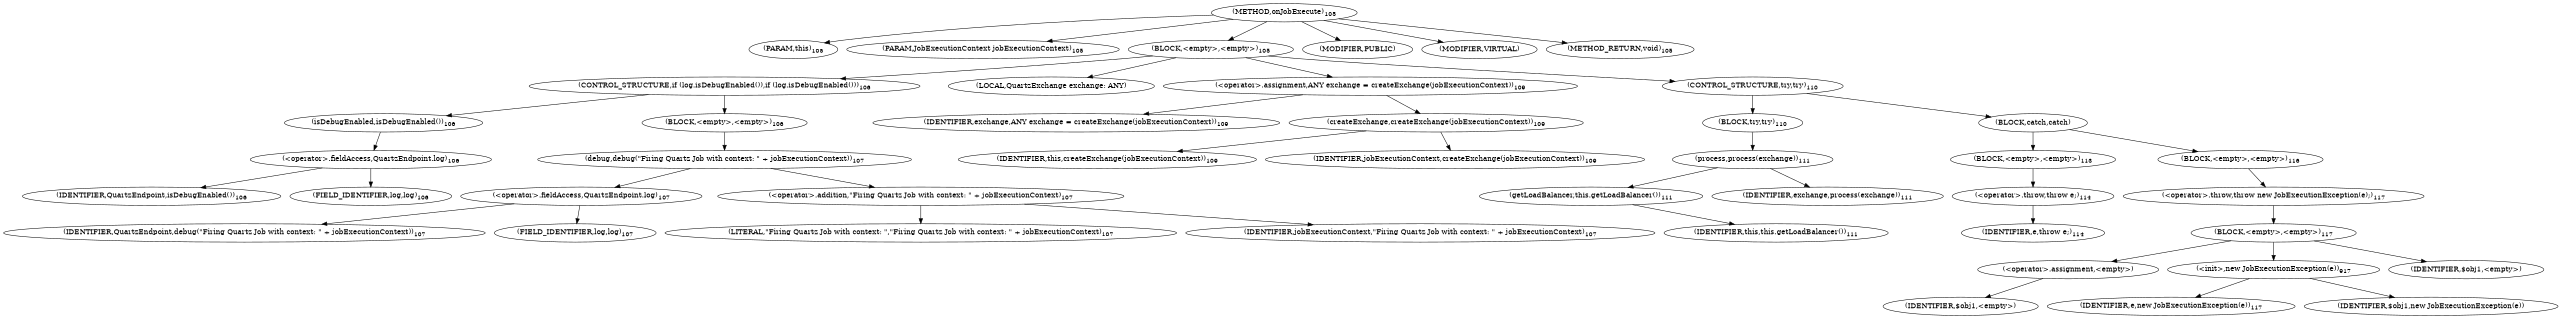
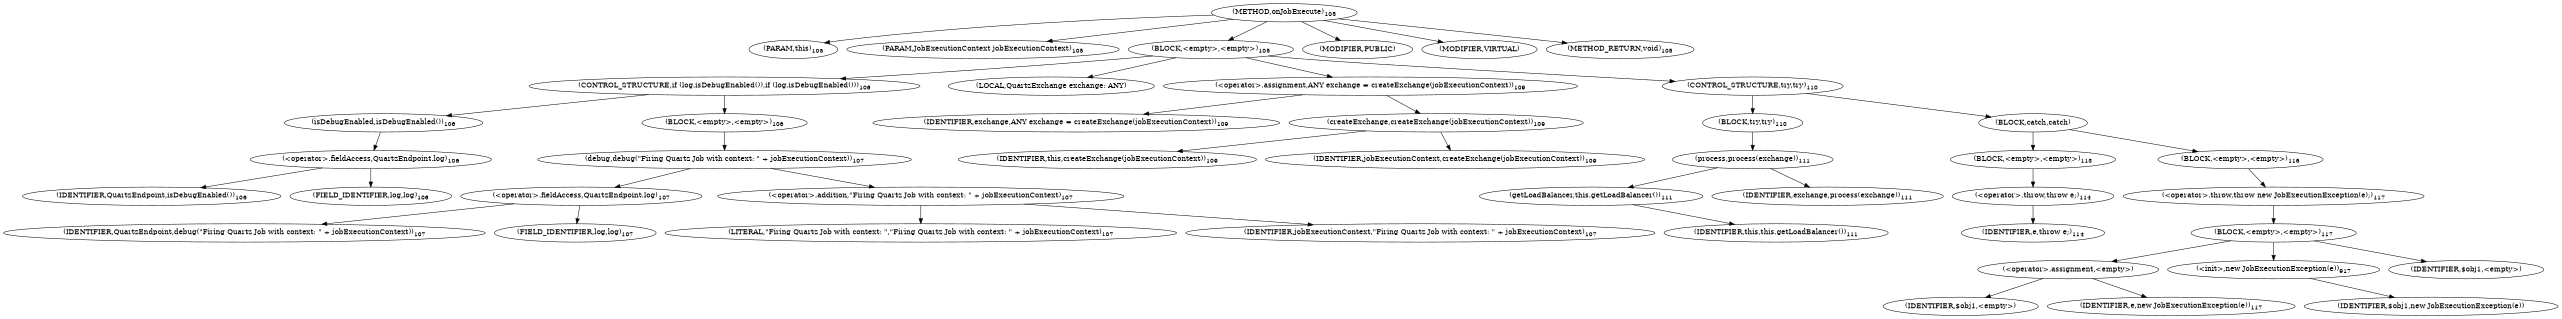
(2225, 287) -> (2117, 287)
